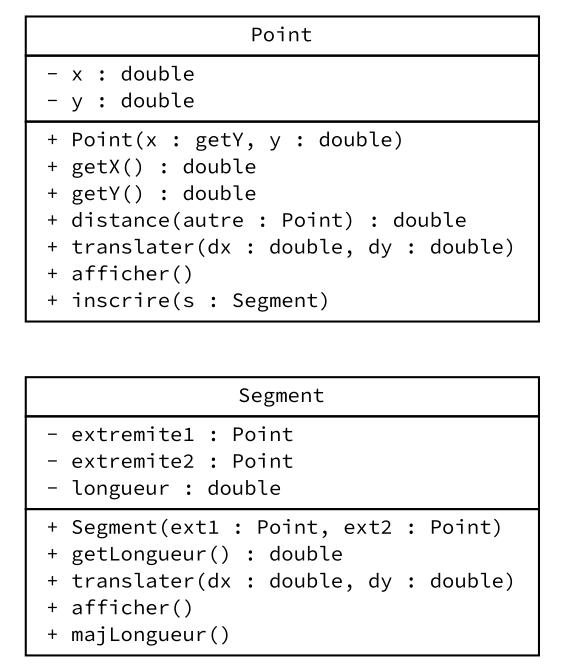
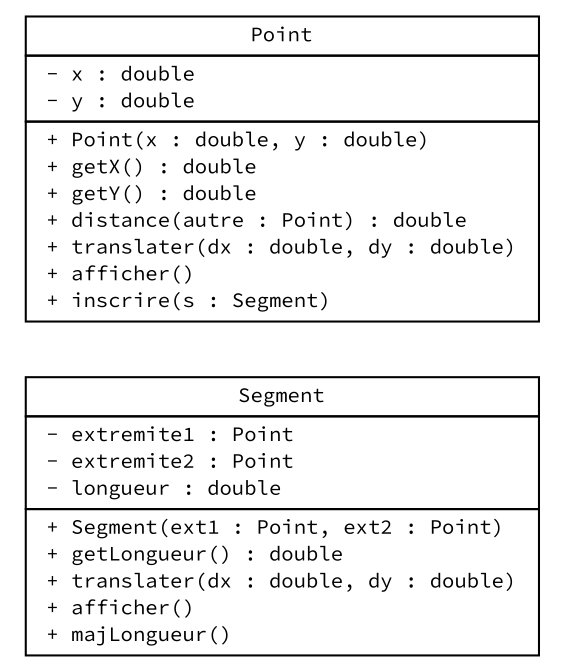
(227, 140) -> (239, 140)
